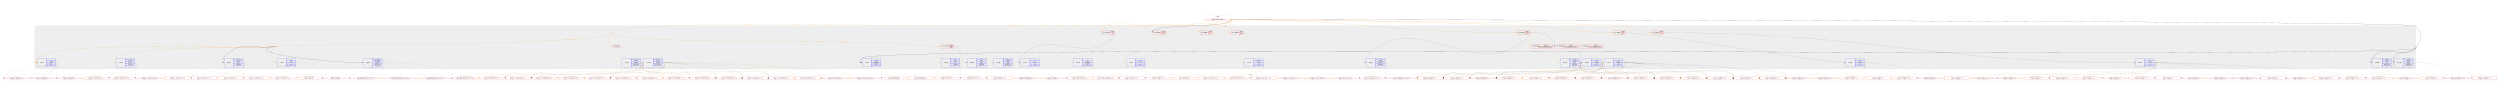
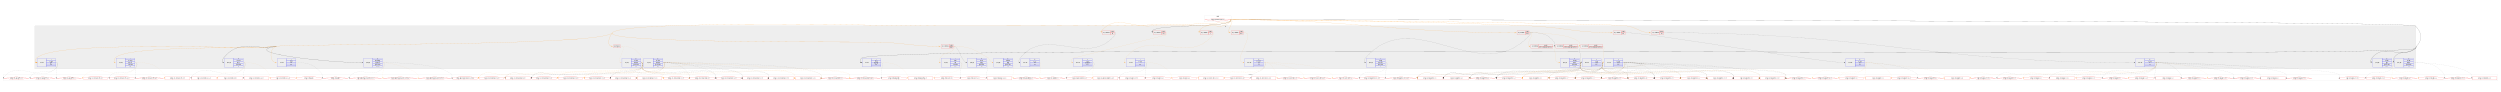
(2326, 78) -> none
